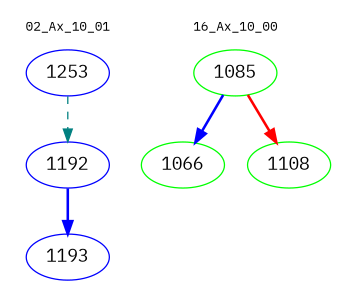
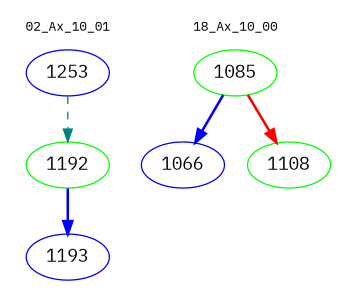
(236, 28) -> (236, 28)
(68, 165) -> (68, 165)
(183, 165) -> (183, 165)
